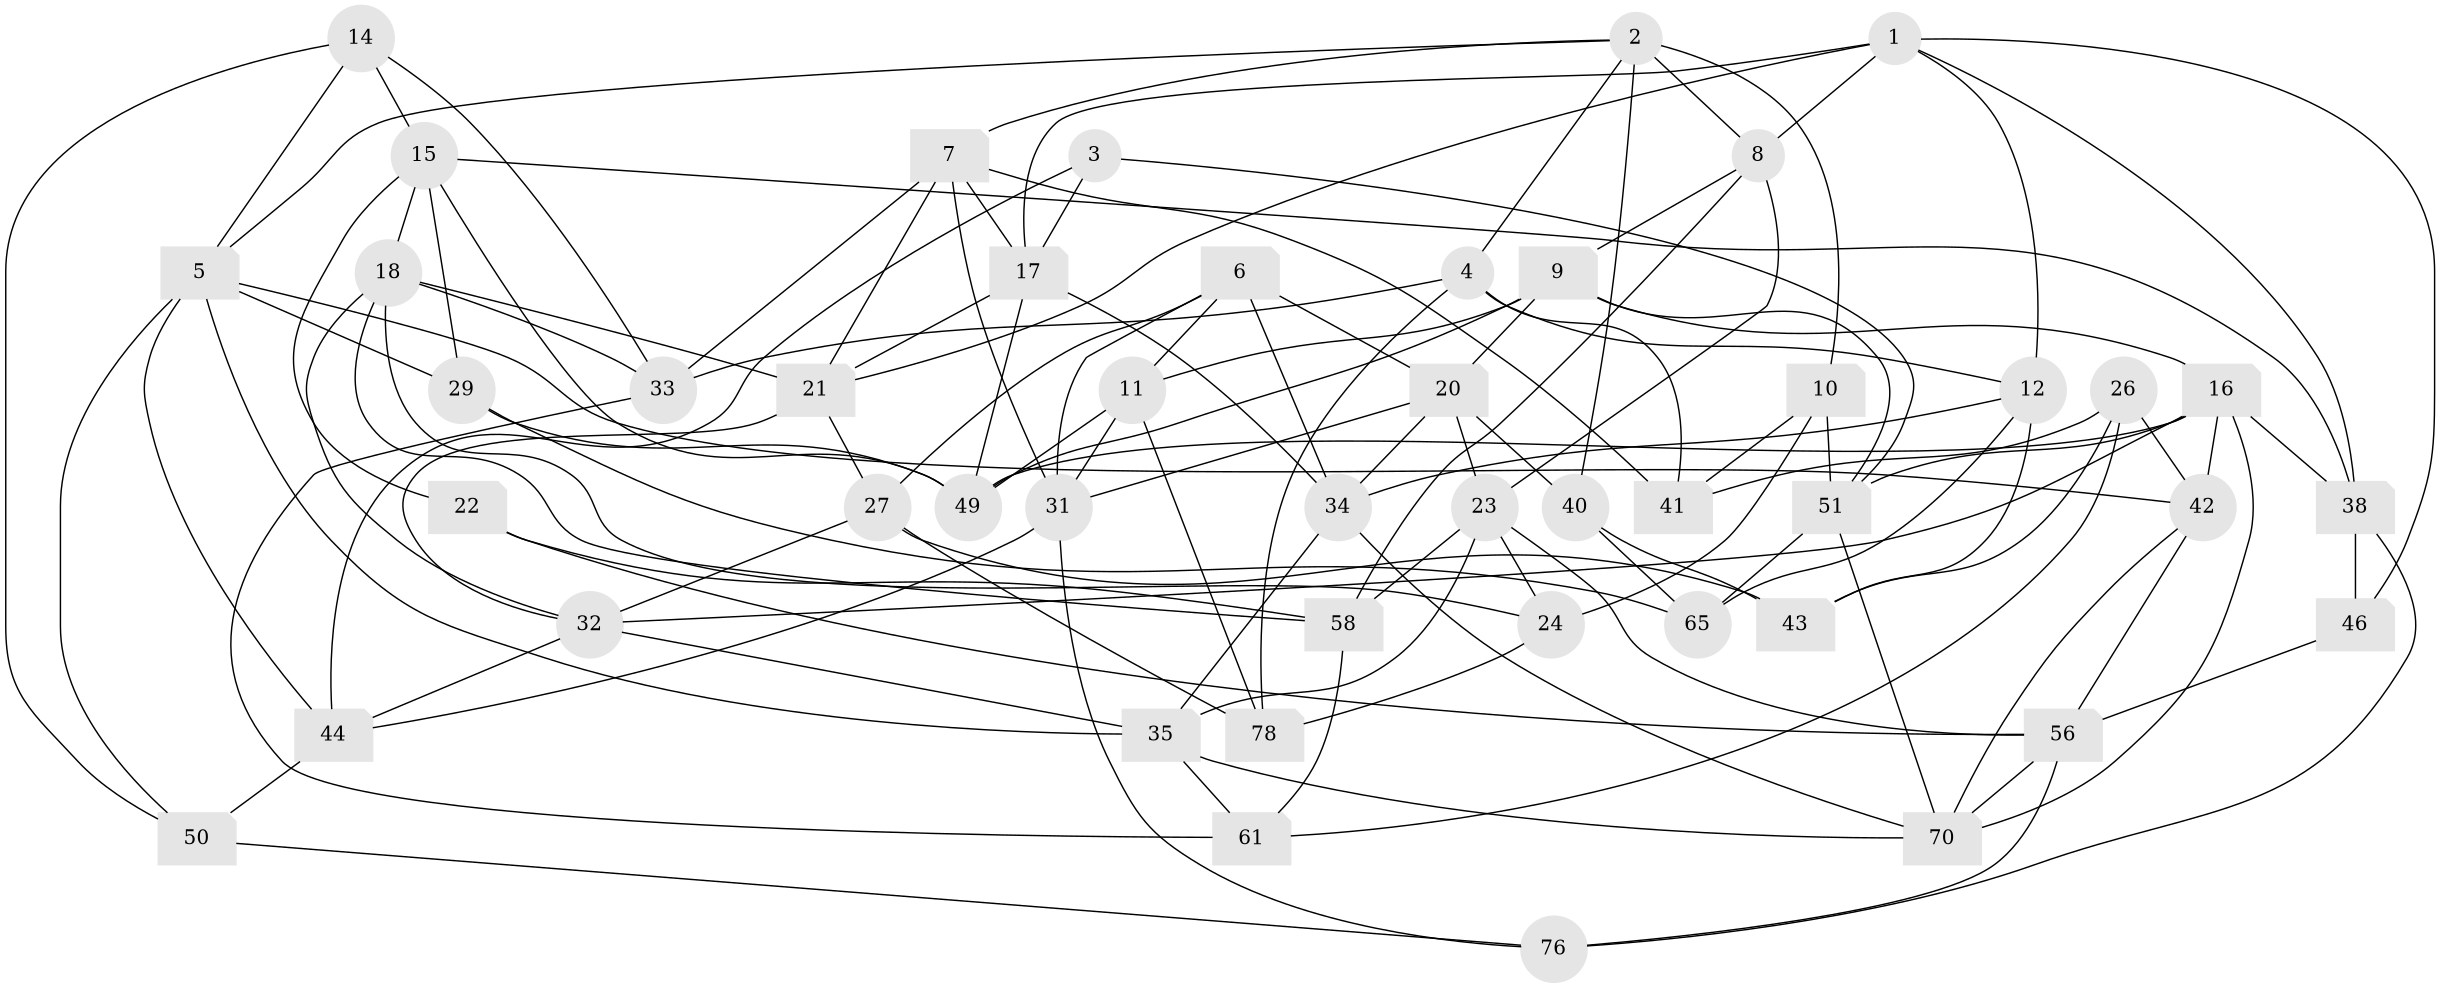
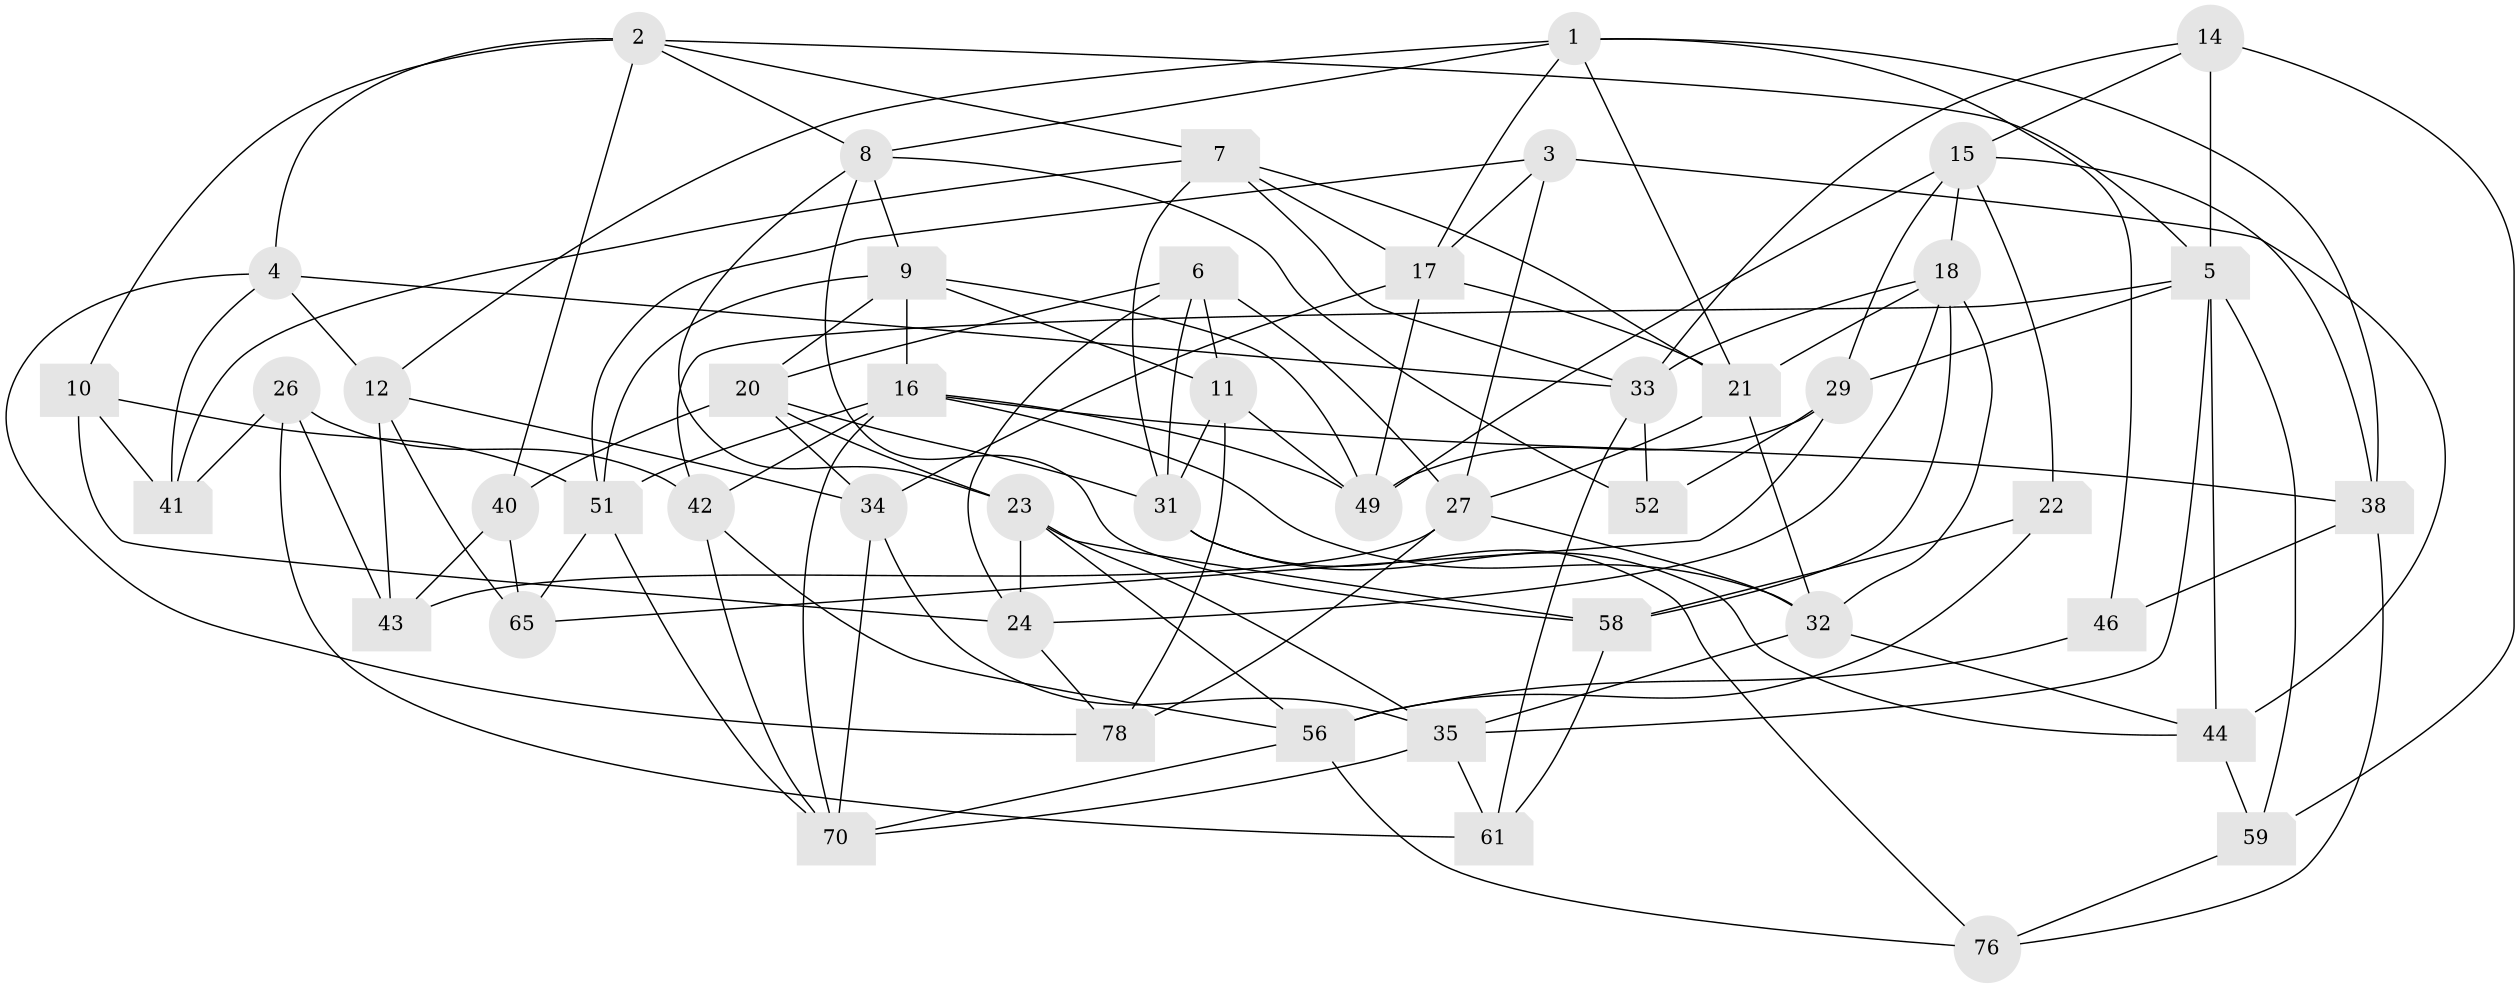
none -> (1506, 328)
(1285, 379) -> (1003, 427)
none -> (1648, 508)
(197, 839) -> (2256, 839)
